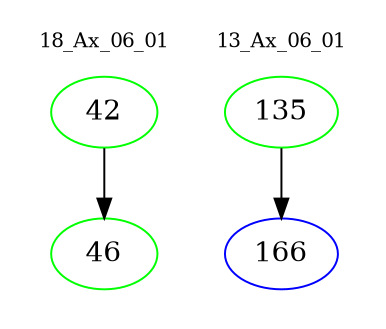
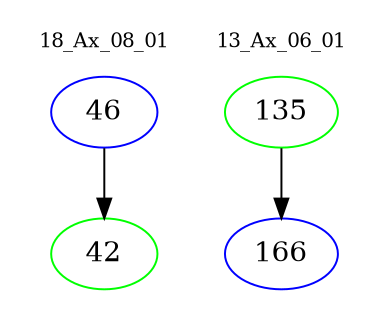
(104, 42) -> (104, 42)
(104, 173) -> (104, 173)
(104, 254) -> (104, 112)
